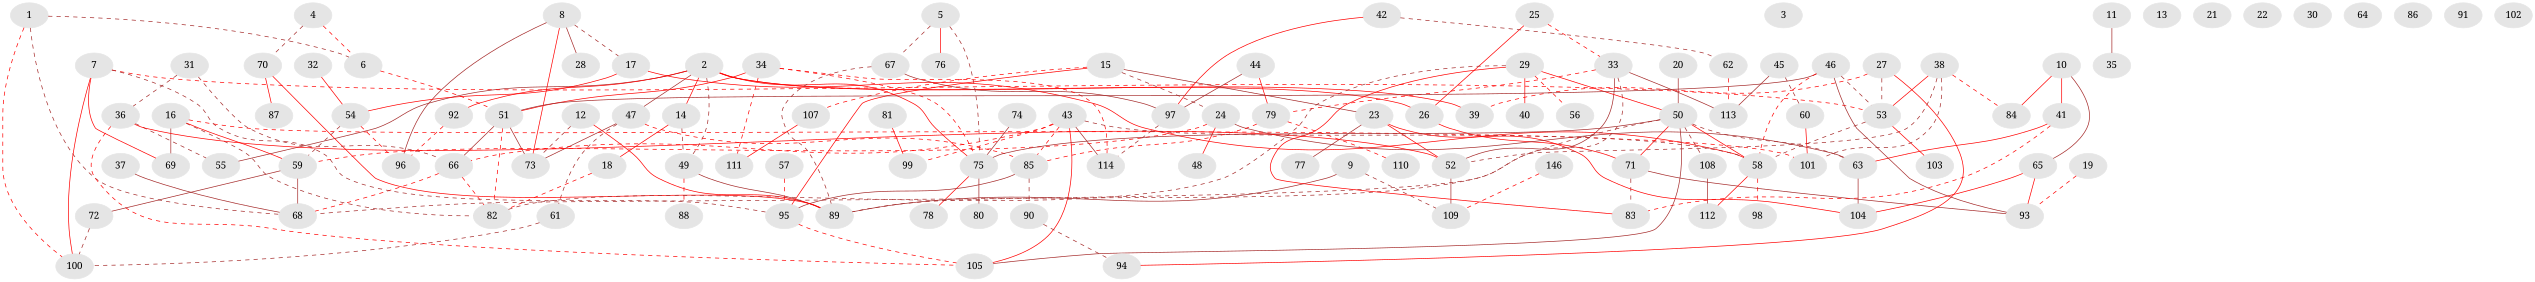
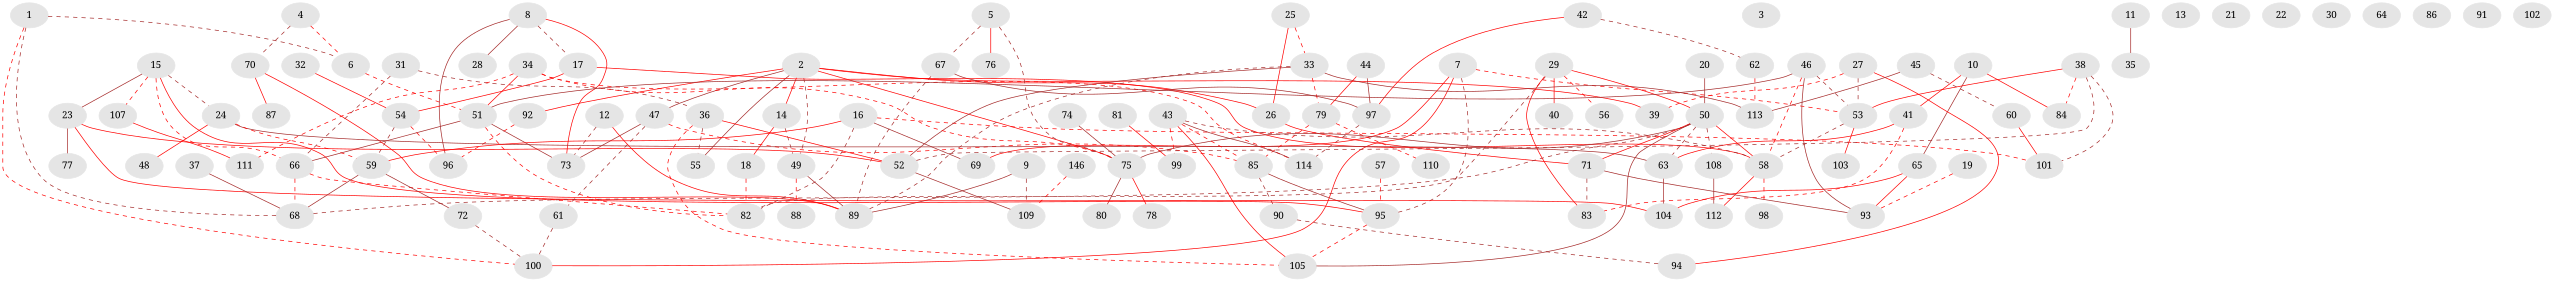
(763, 149) -> (180, 134)
